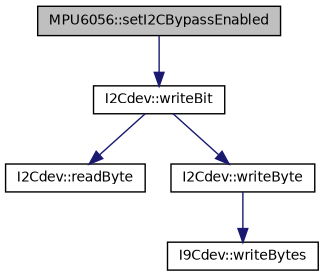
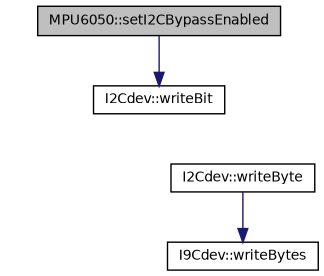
(159, 21) -> (159, 21)
(196, 134) -> none
(75, 178) -> none
